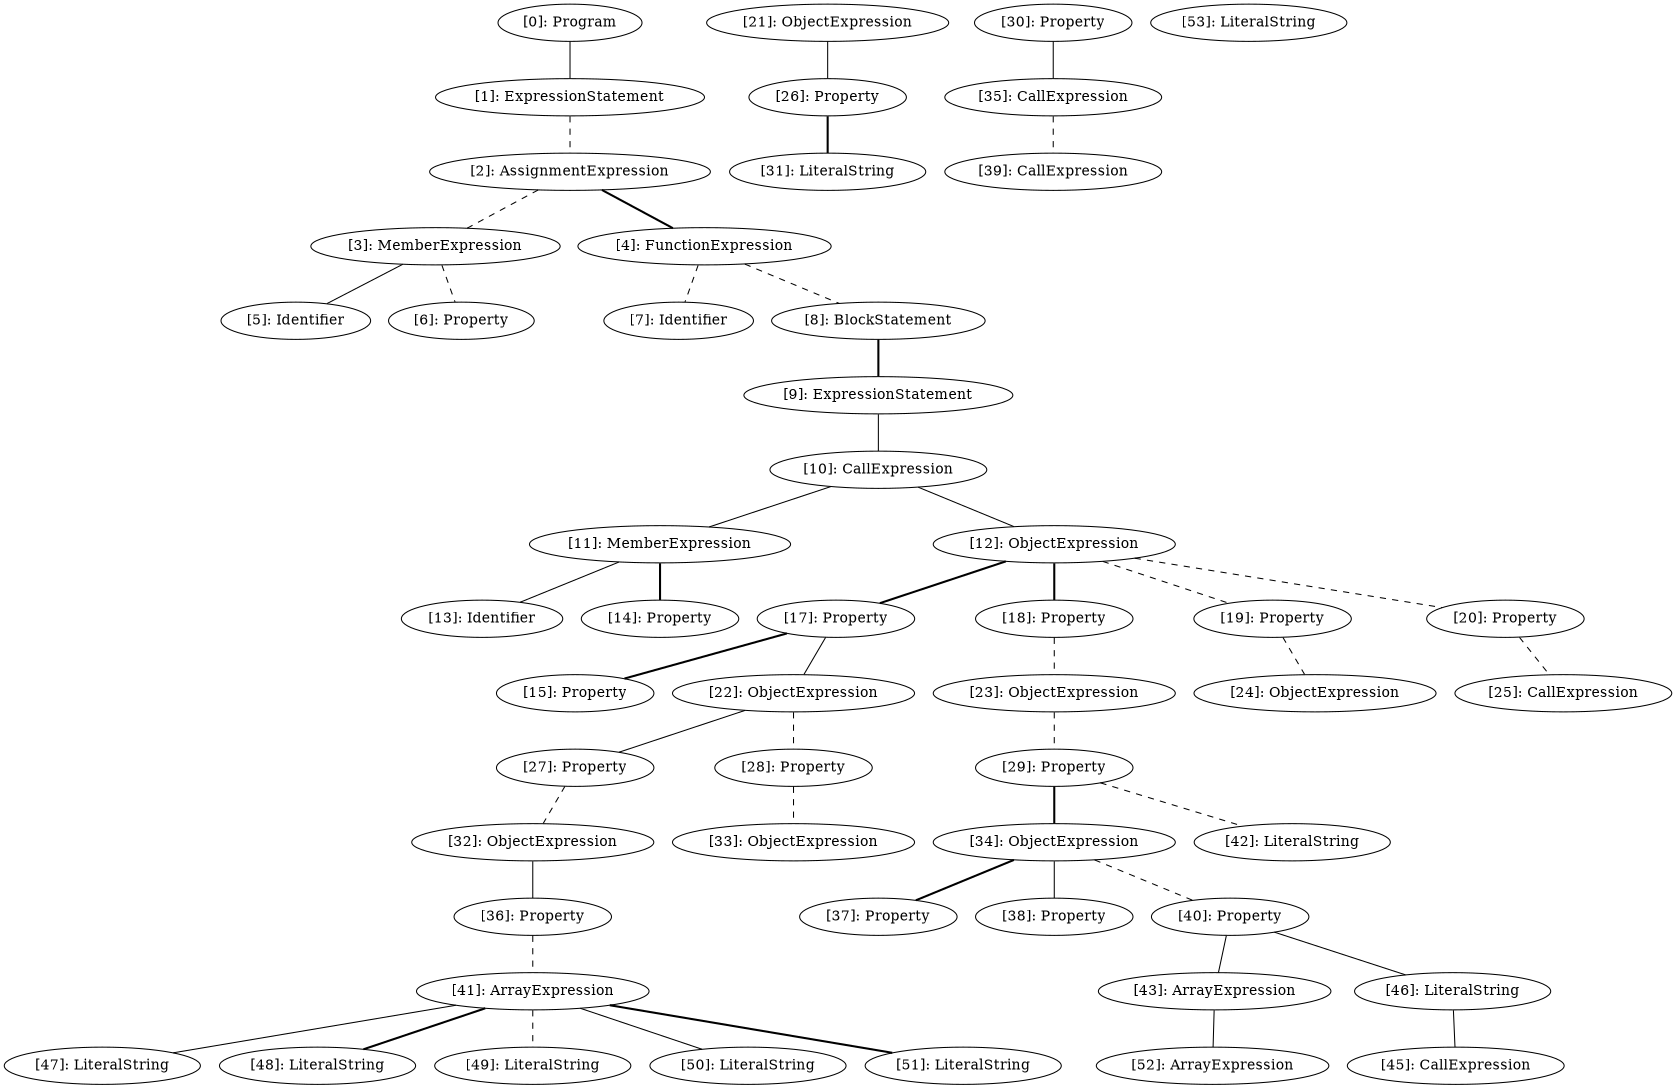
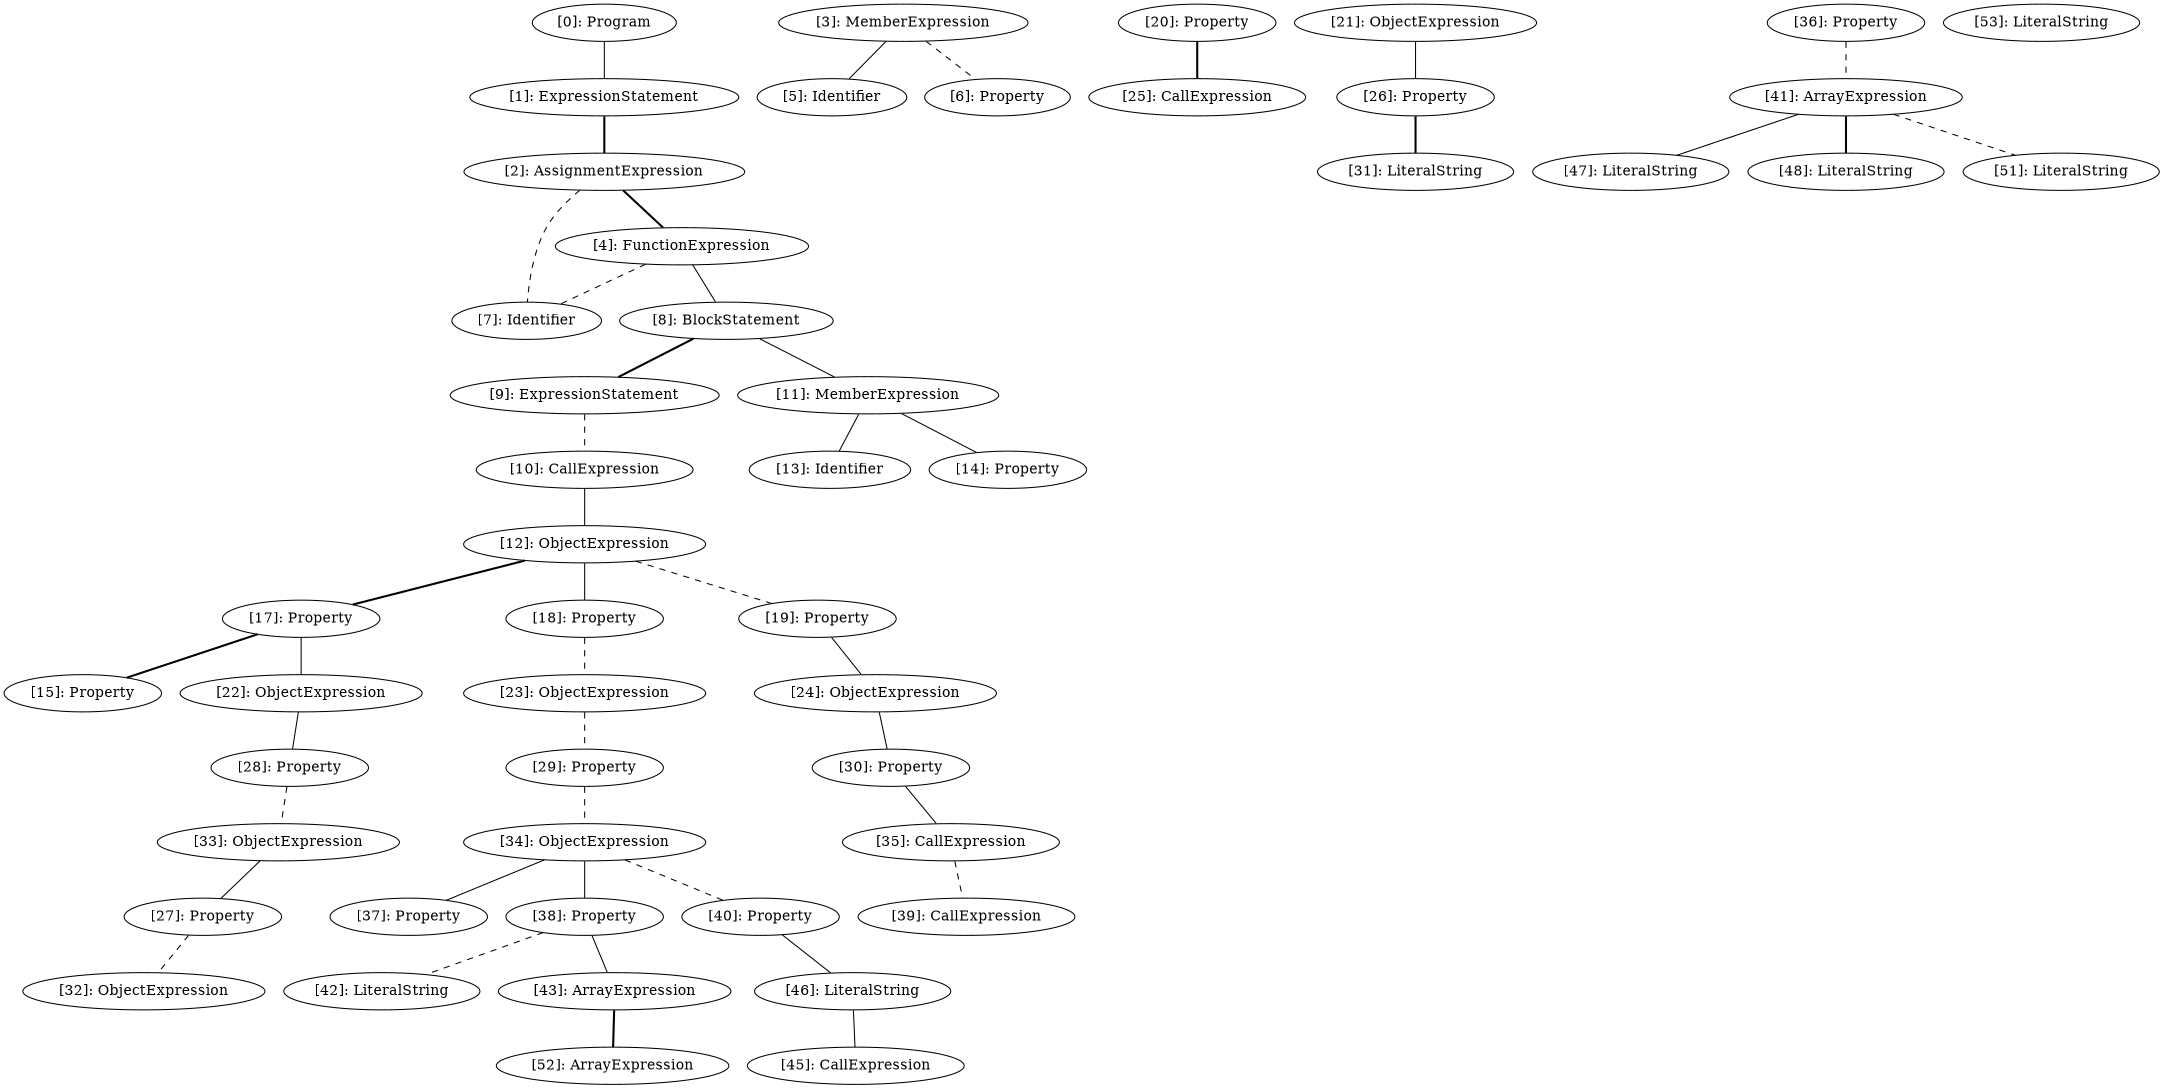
(570, 135) -> (604, 135)
(503, 209) -> (541, 240)
(792, 284) -> (704, 283)
(878, 433) -> (585, 433)
(770, 507) -> (797, 358)
(660, 582) -> (939, 433)
(1054, 582) -> (585, 582)
(1288, 583) -> none
(1294, 656) -> (846, 656)
(1534, 656) -> (1197, 60)
(682, 731) -> (241, 880)
(794, 731) -> (295, 731)
none -> (883, 731)
(1171, 804) -> (484, 954)
(1054, 805) -> (585, 805)
(533, 880) -> none
(965, 880) -> (495, 880)
(1222, 954) -> (600, 954)
(751, 1029) -> (1954, 135)
(1214, 1029) -> (614, 1029)
(533, 1066) -> none
(748, 1066) -> none
